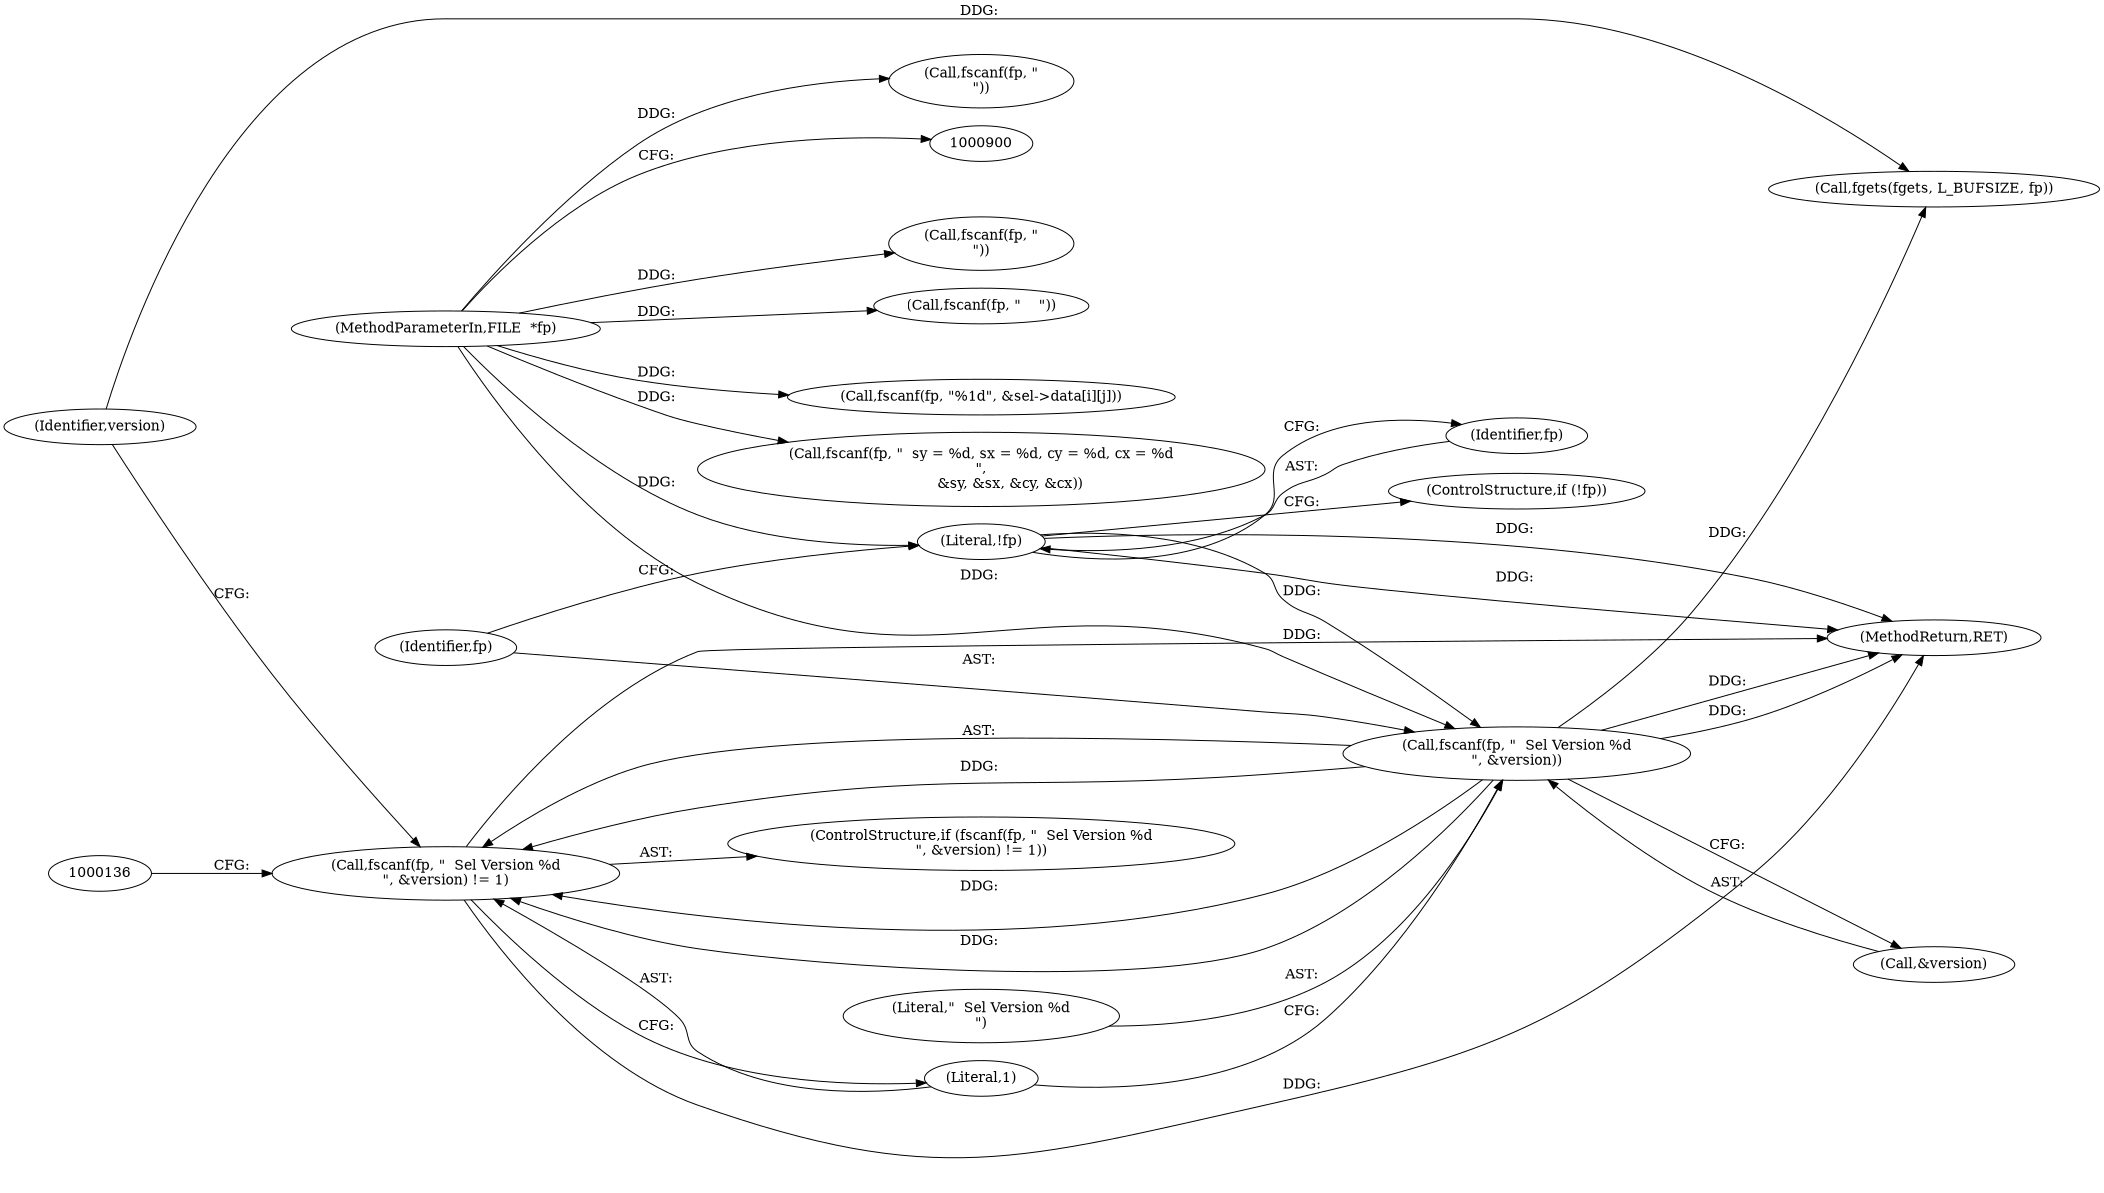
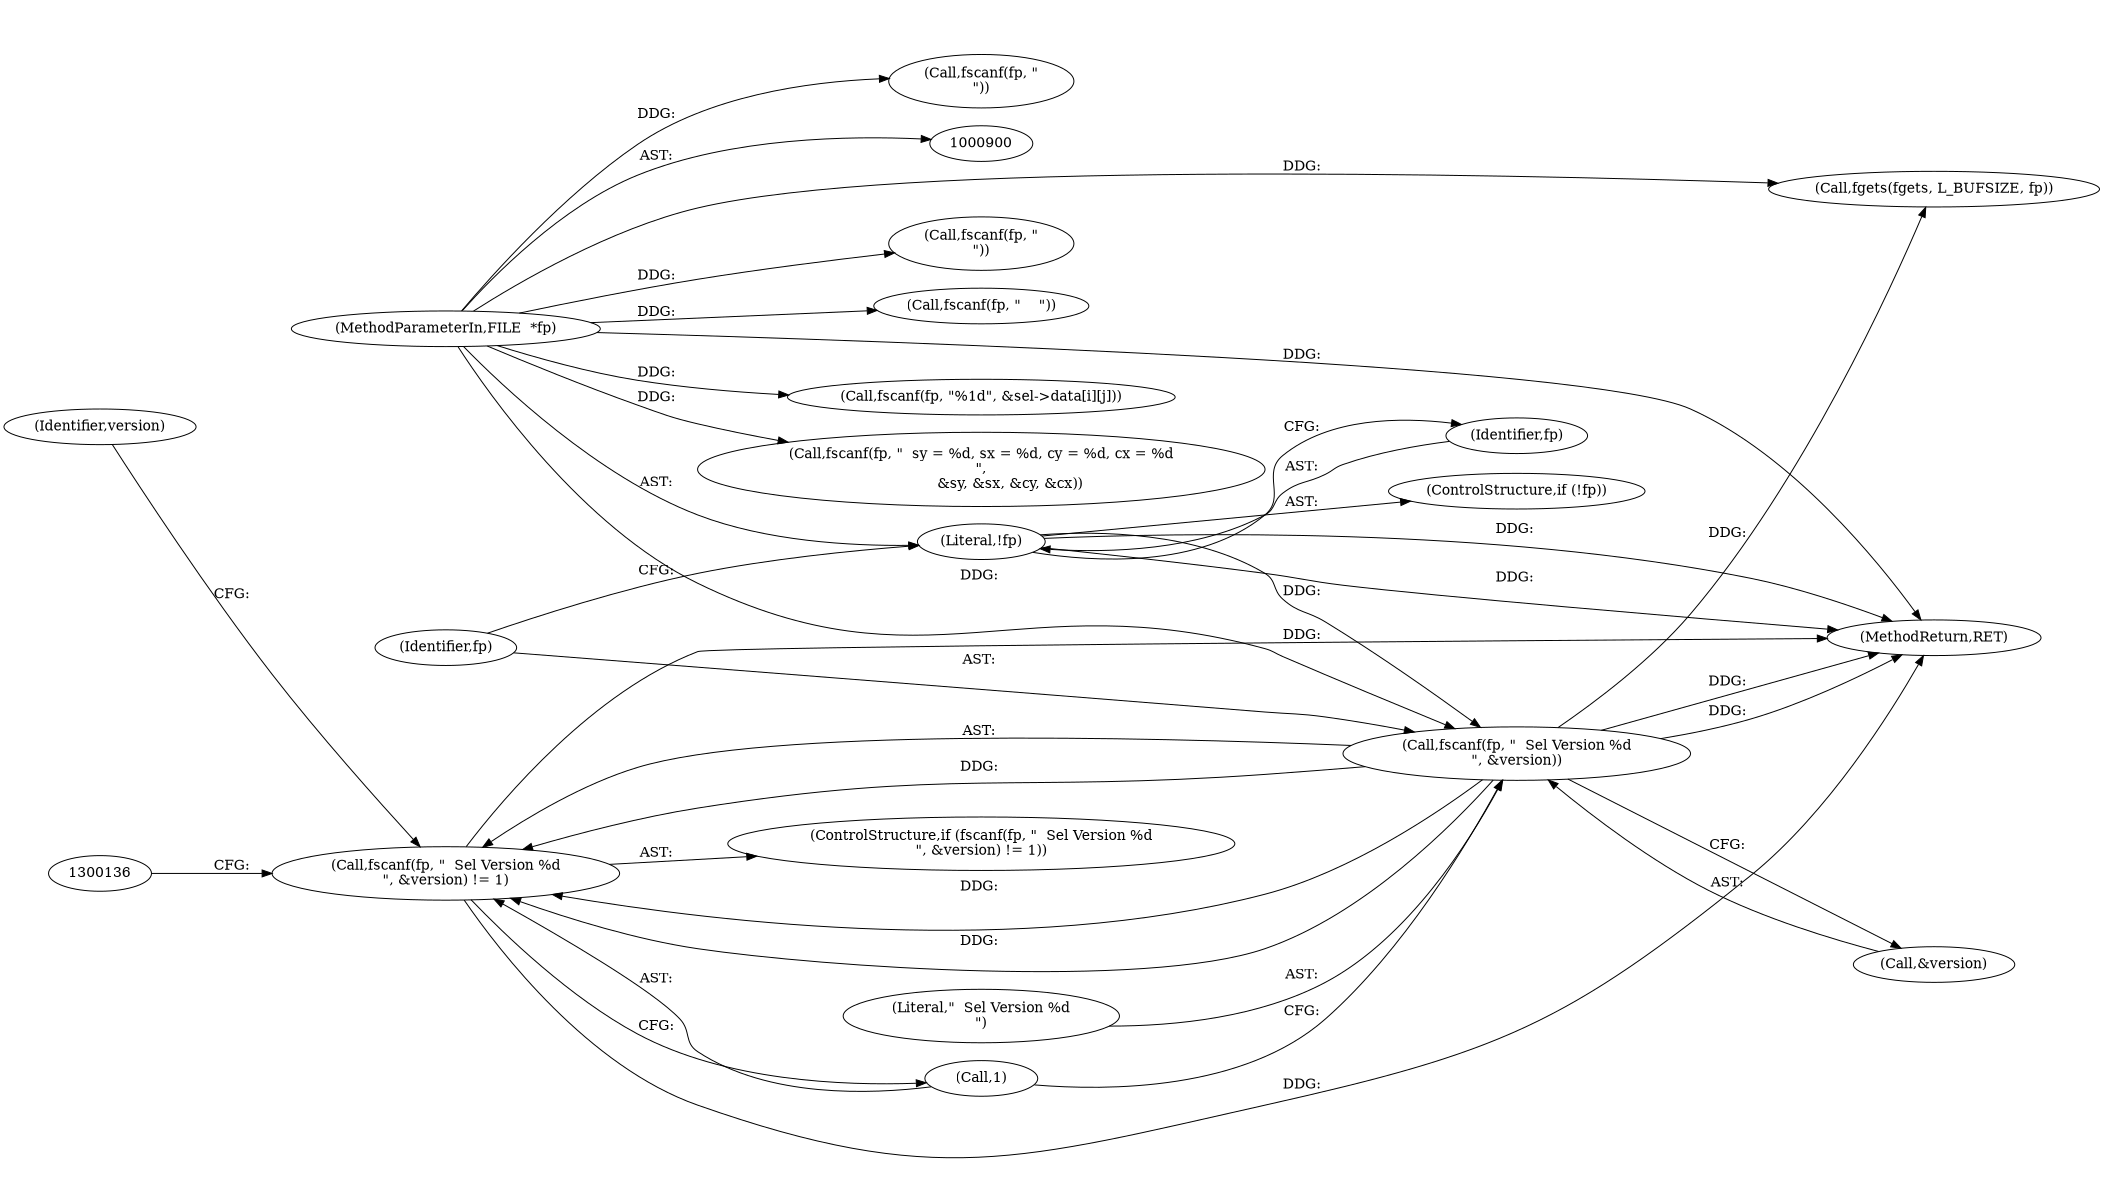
(915, 19) -> (1108, 176)
(659, 156) -> (659, 156)
none -> (1298, 362)
(659, 483) -> (659, 483)
(1304, 503) -> (1304, 503)
(100, 873) -> (100, 873)
(981, 1078) -> (981, 1078)
